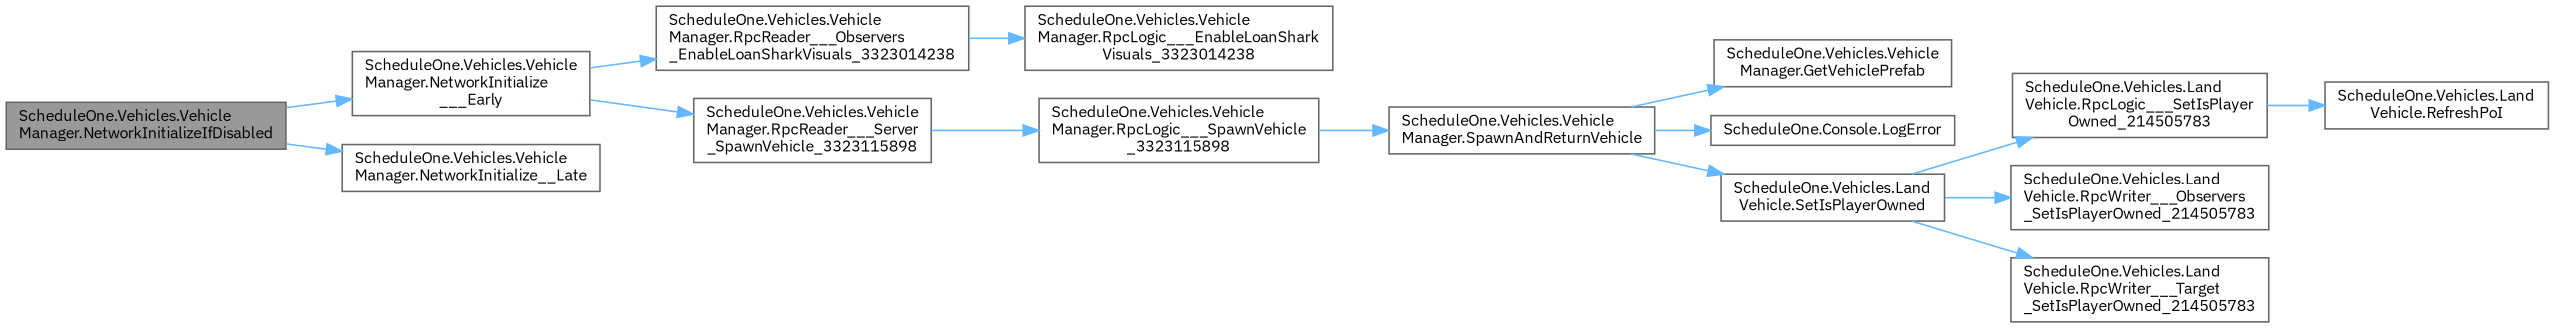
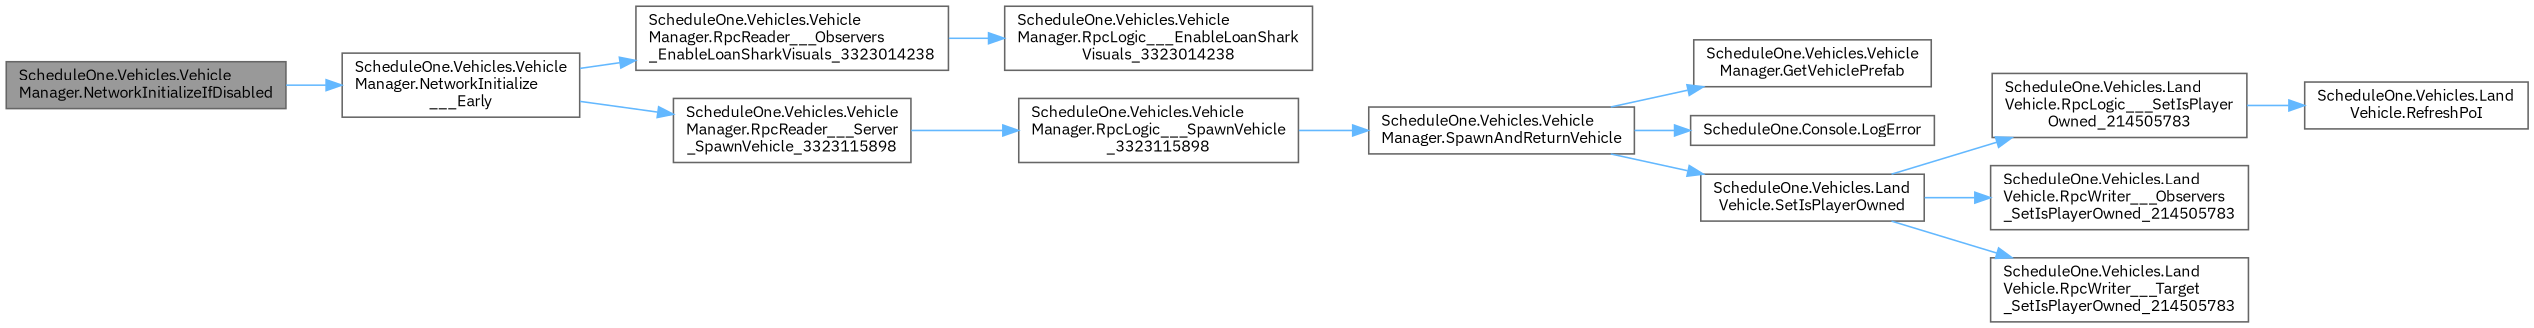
(471, 168) -> none
